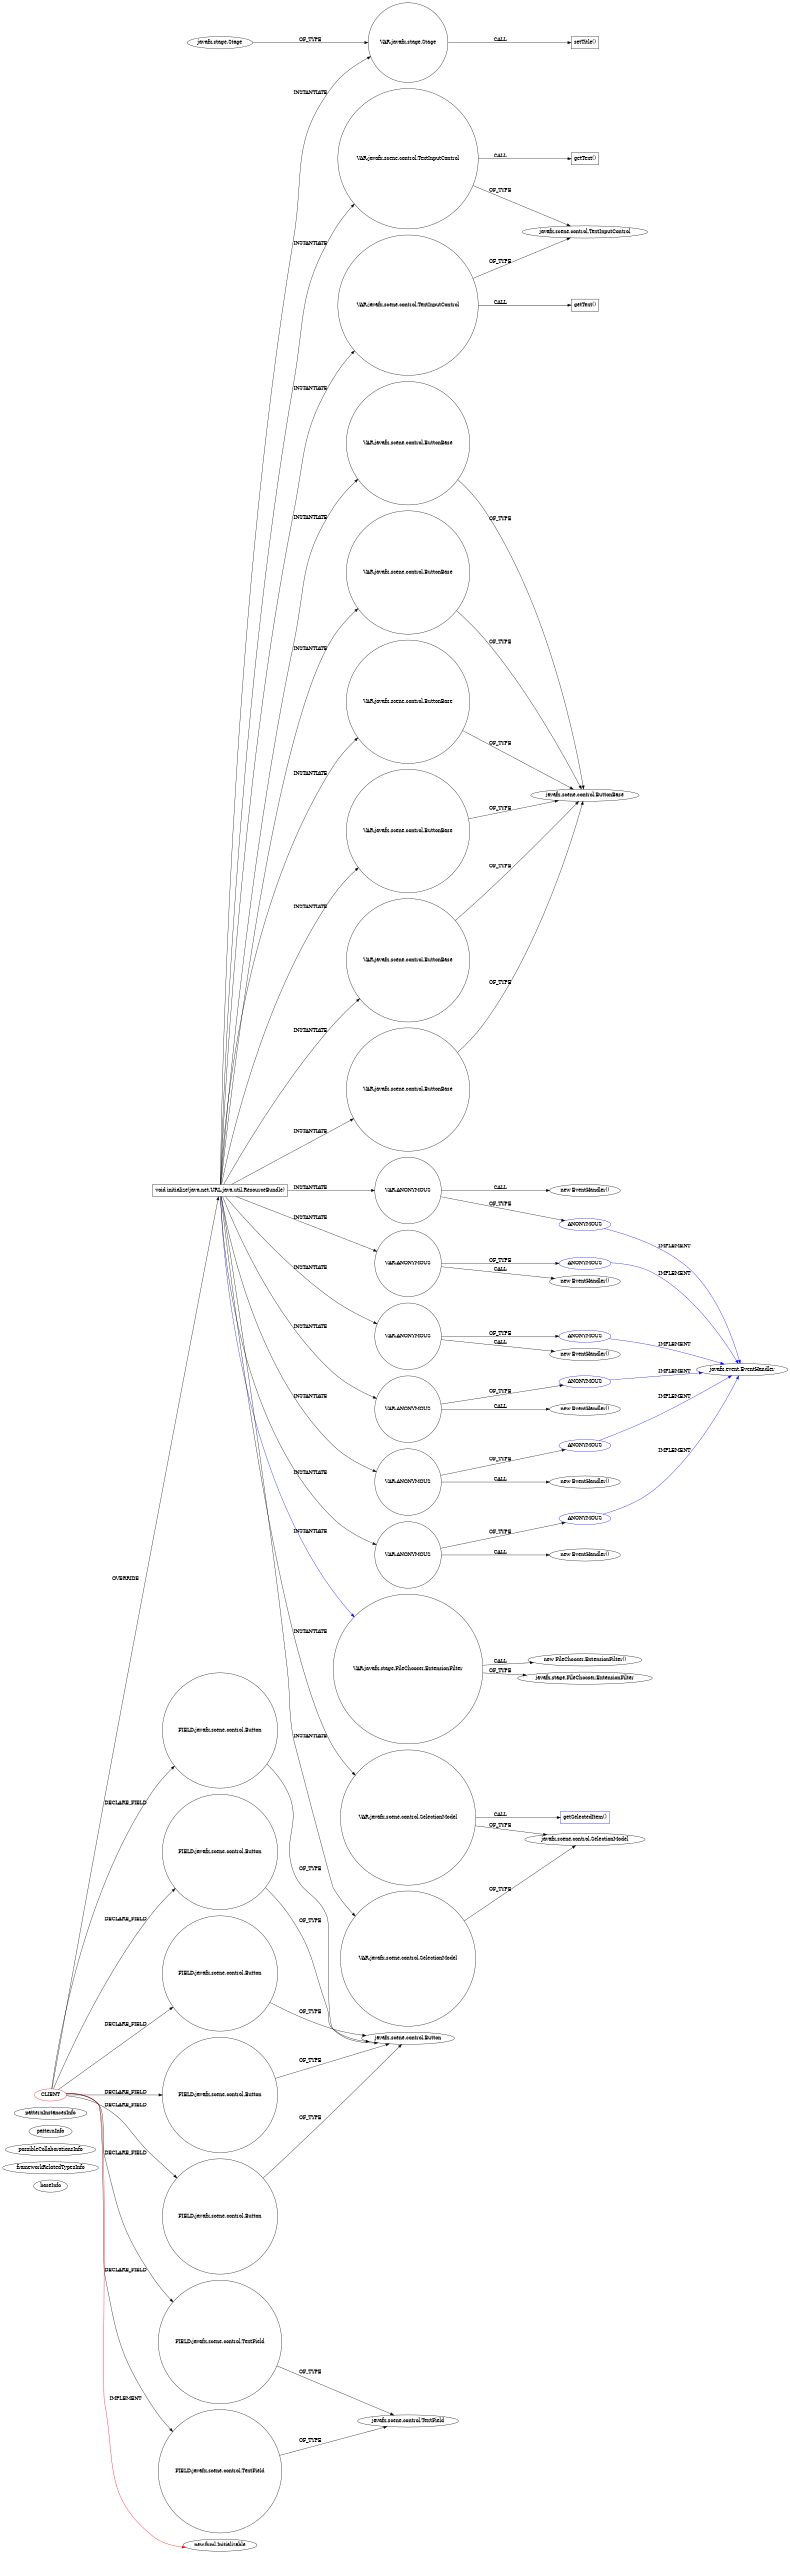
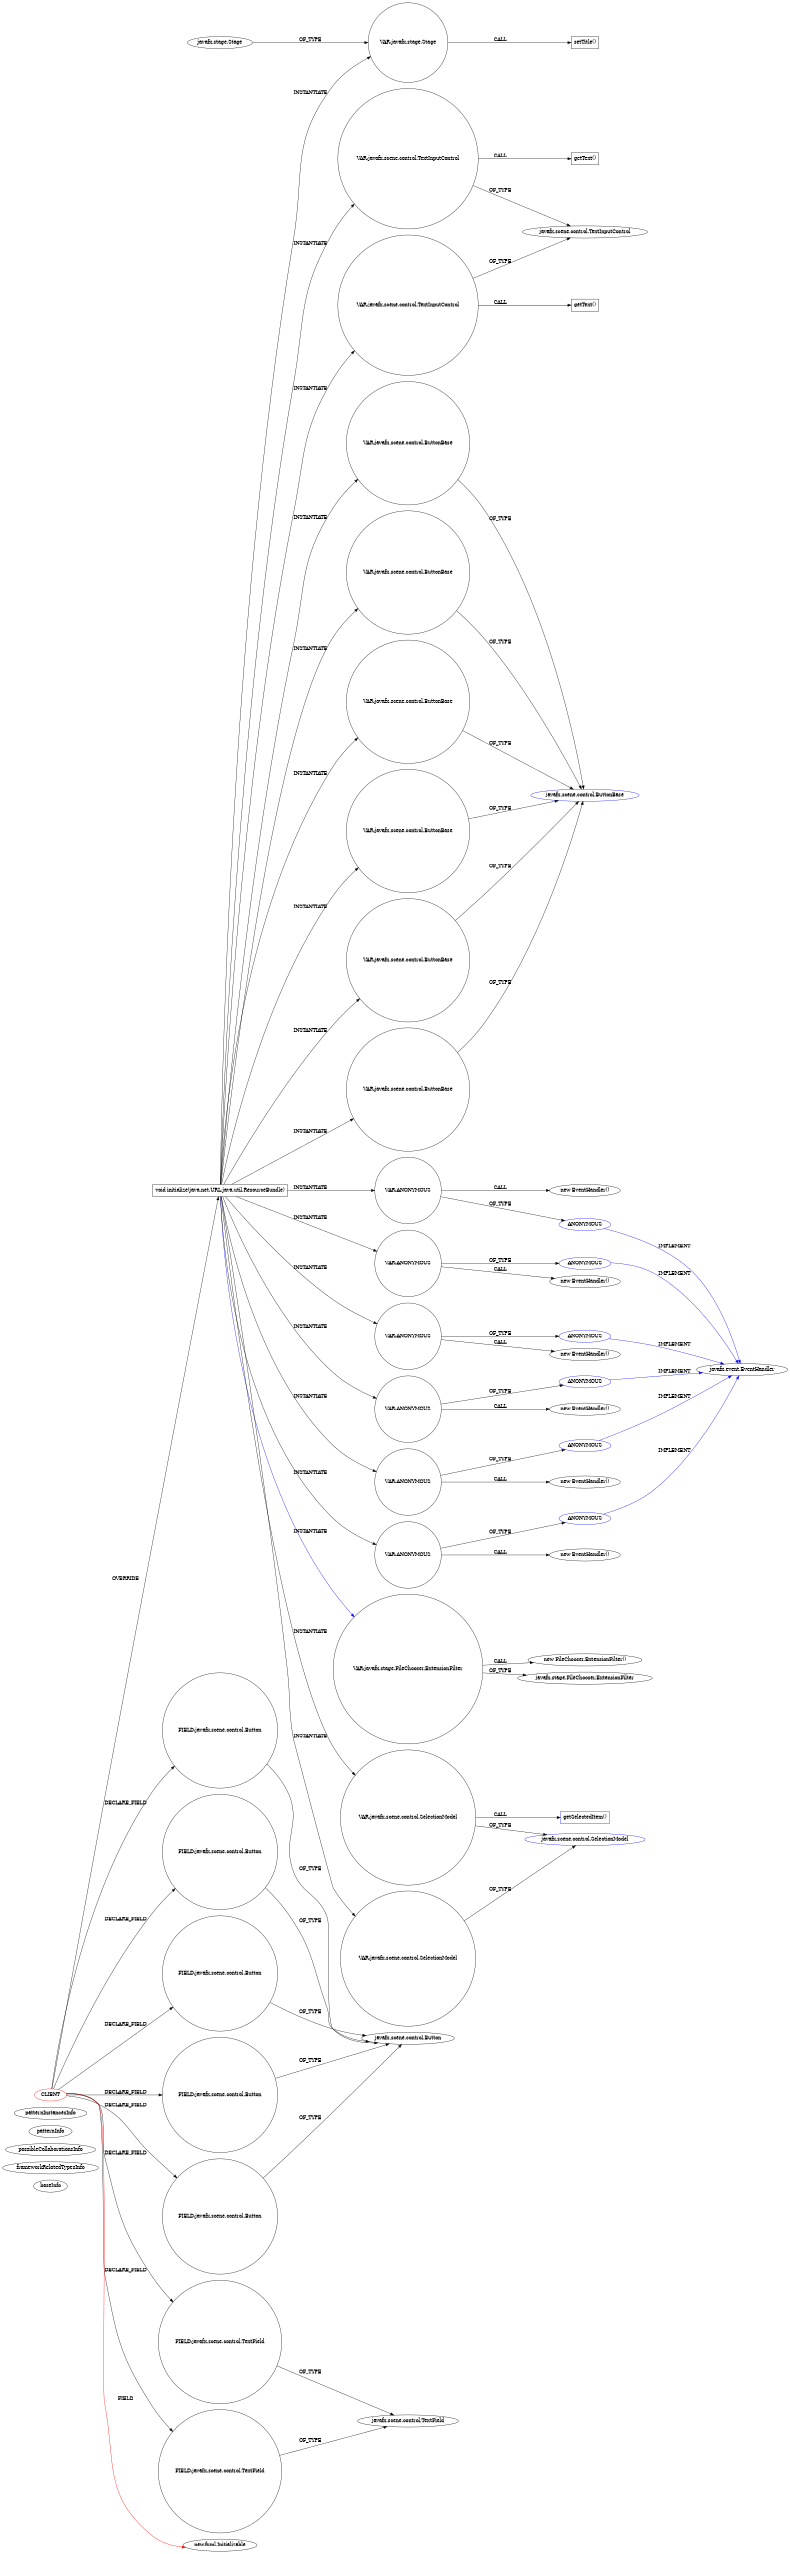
(585, 795) -> (585, 795)
(585, 1839) -> (585, 1839)
(126, 2399) -> (126, 2399)
